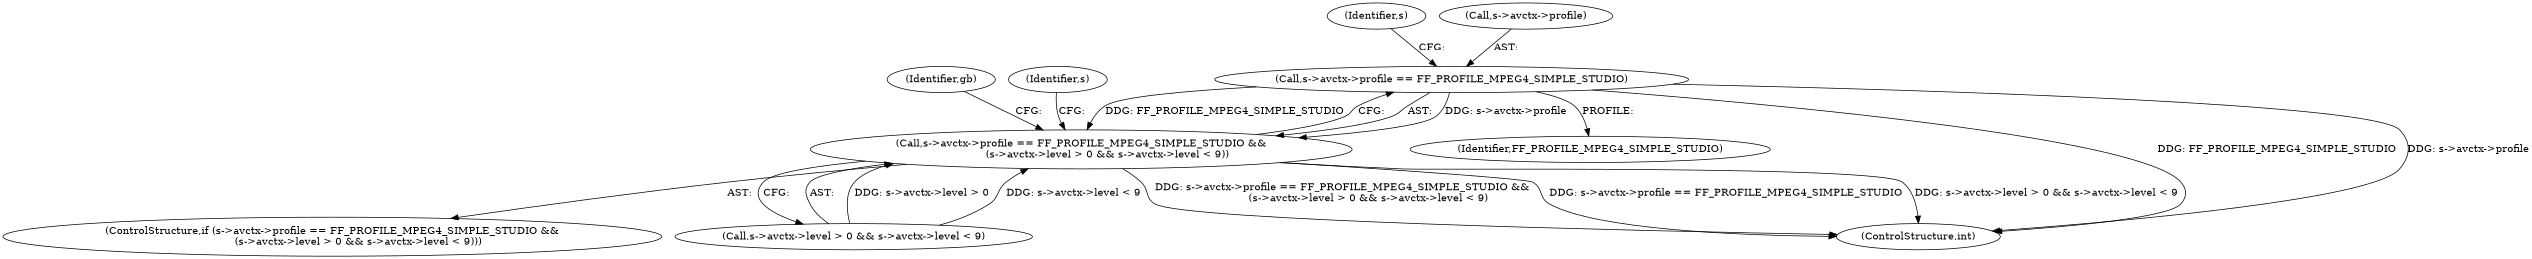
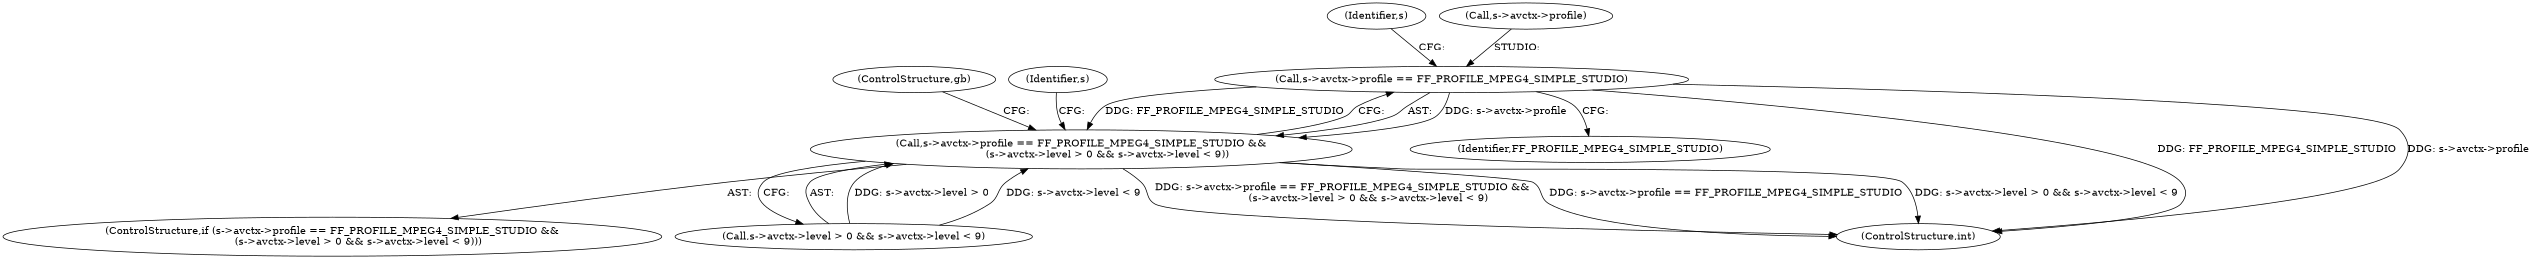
(1508, 48) -> (1519, 48)
(941, 79) -> (914, 79)
(1610, 111) -> (1597, 111)
